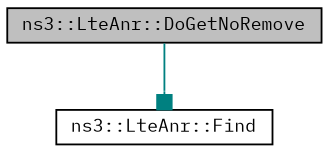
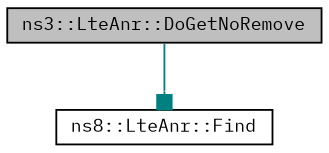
(164, 127) -> (164, 127)
